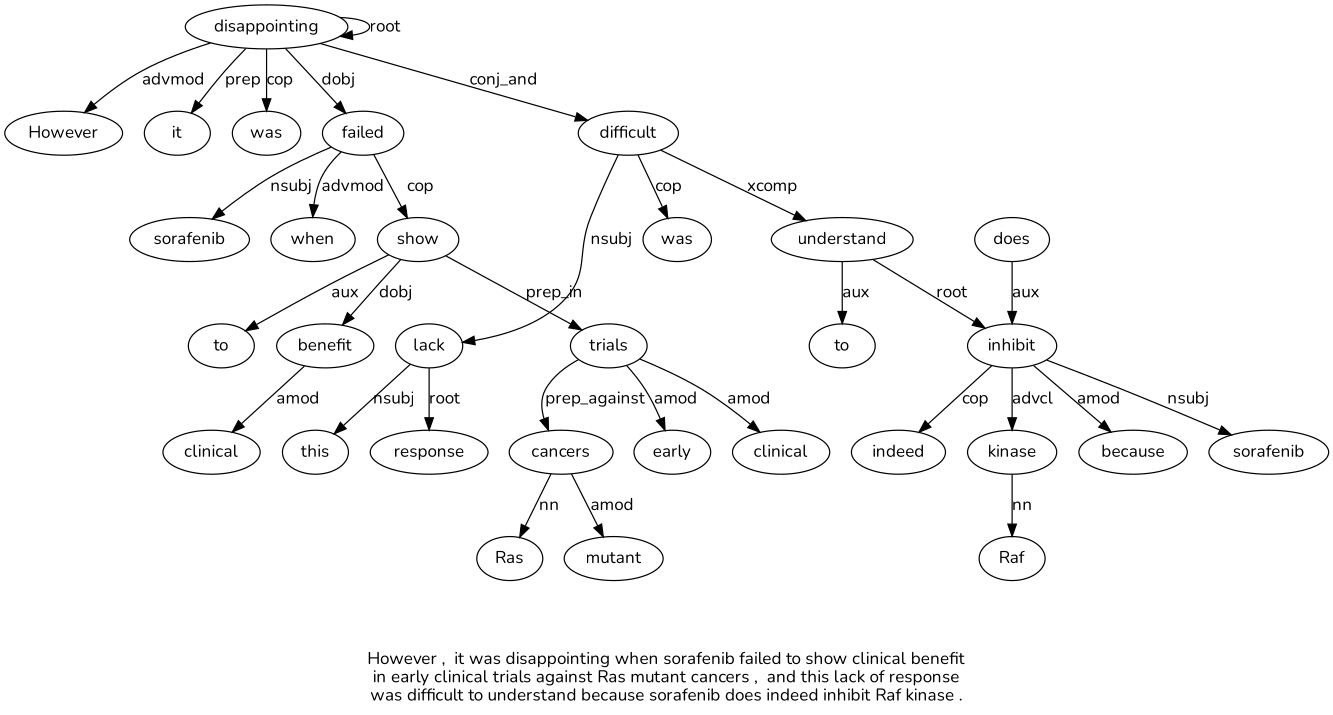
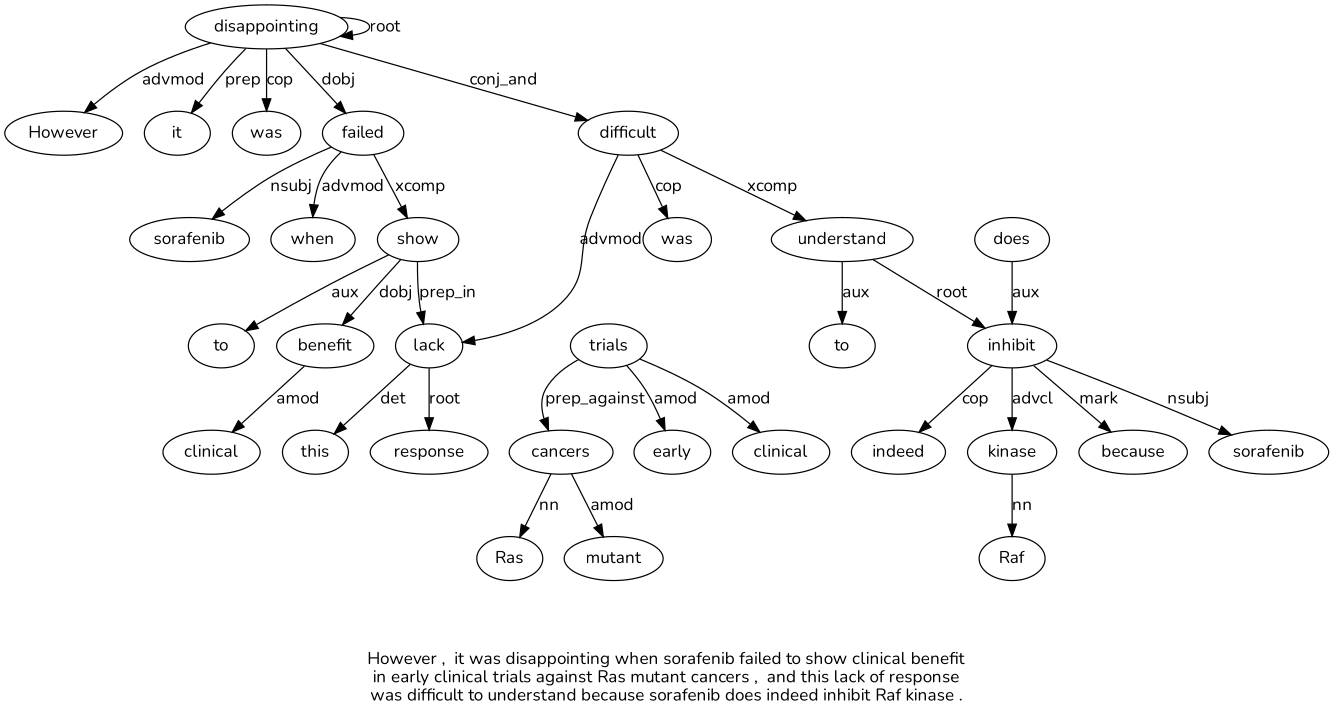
(421, 186) -> (421, 186)
(611, 240) -> (611, 240)
(508, 290) -> (418, 287)
(394, 399) -> (394, 399)
(1099, 399) -> (1099, 399)
